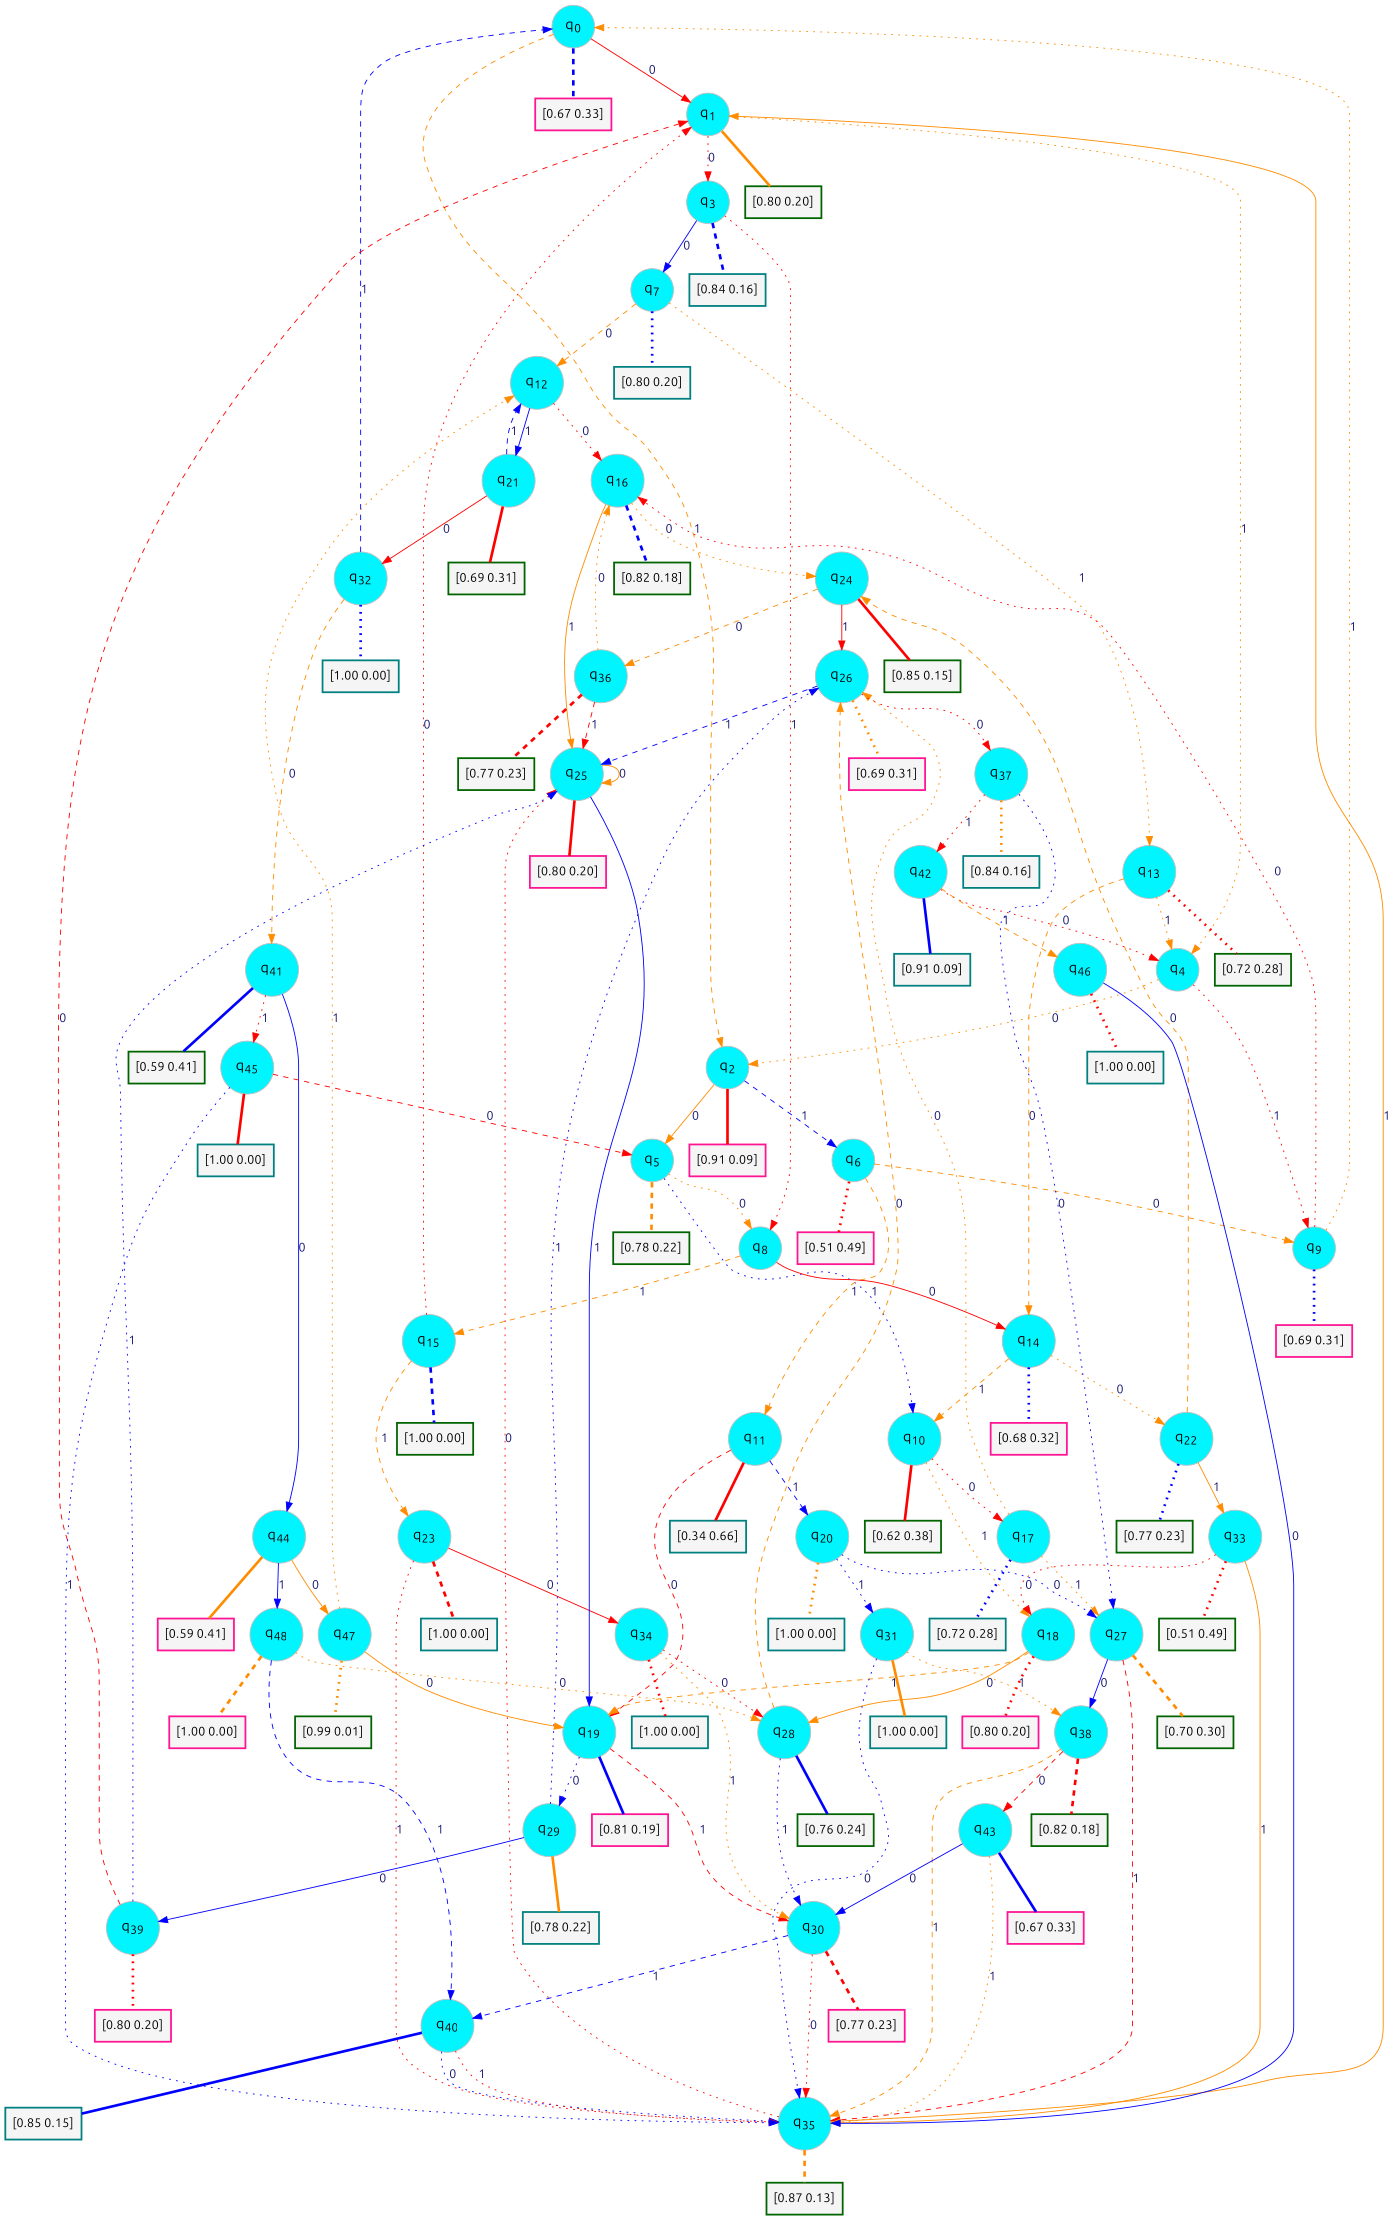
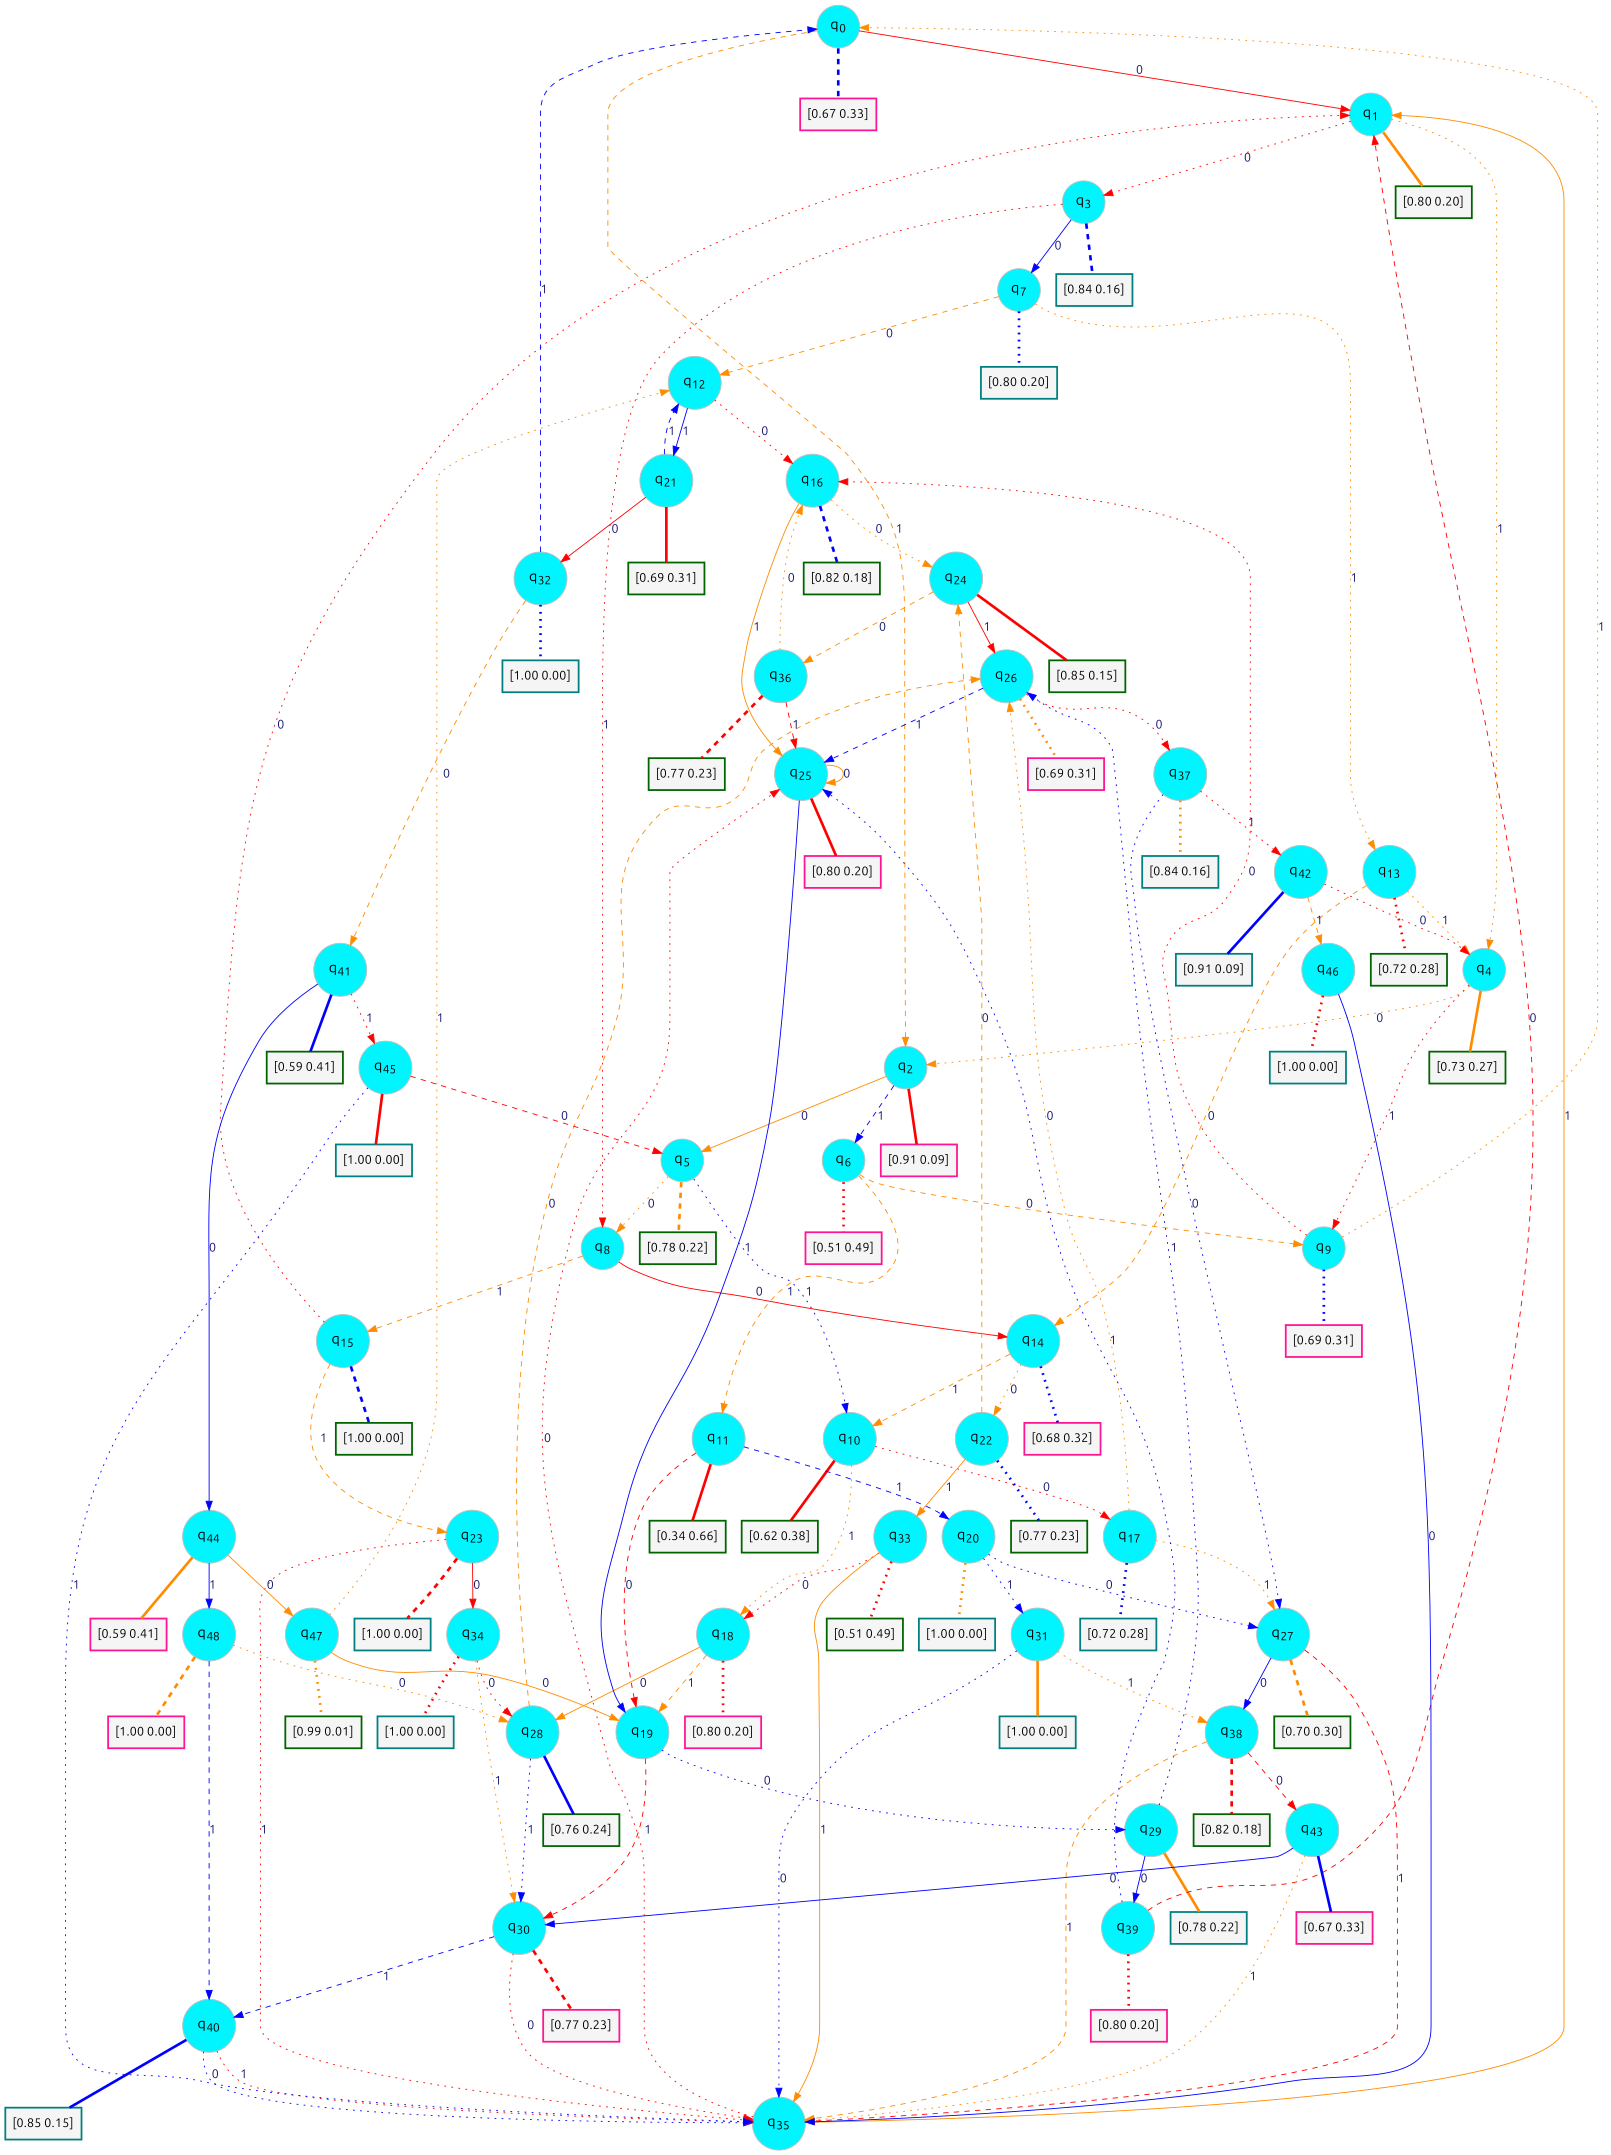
none -> (1467, 1068)
(708, 1537) -> (688, 1537)
(630, 1830) -> none
(805, 2199) -> none
